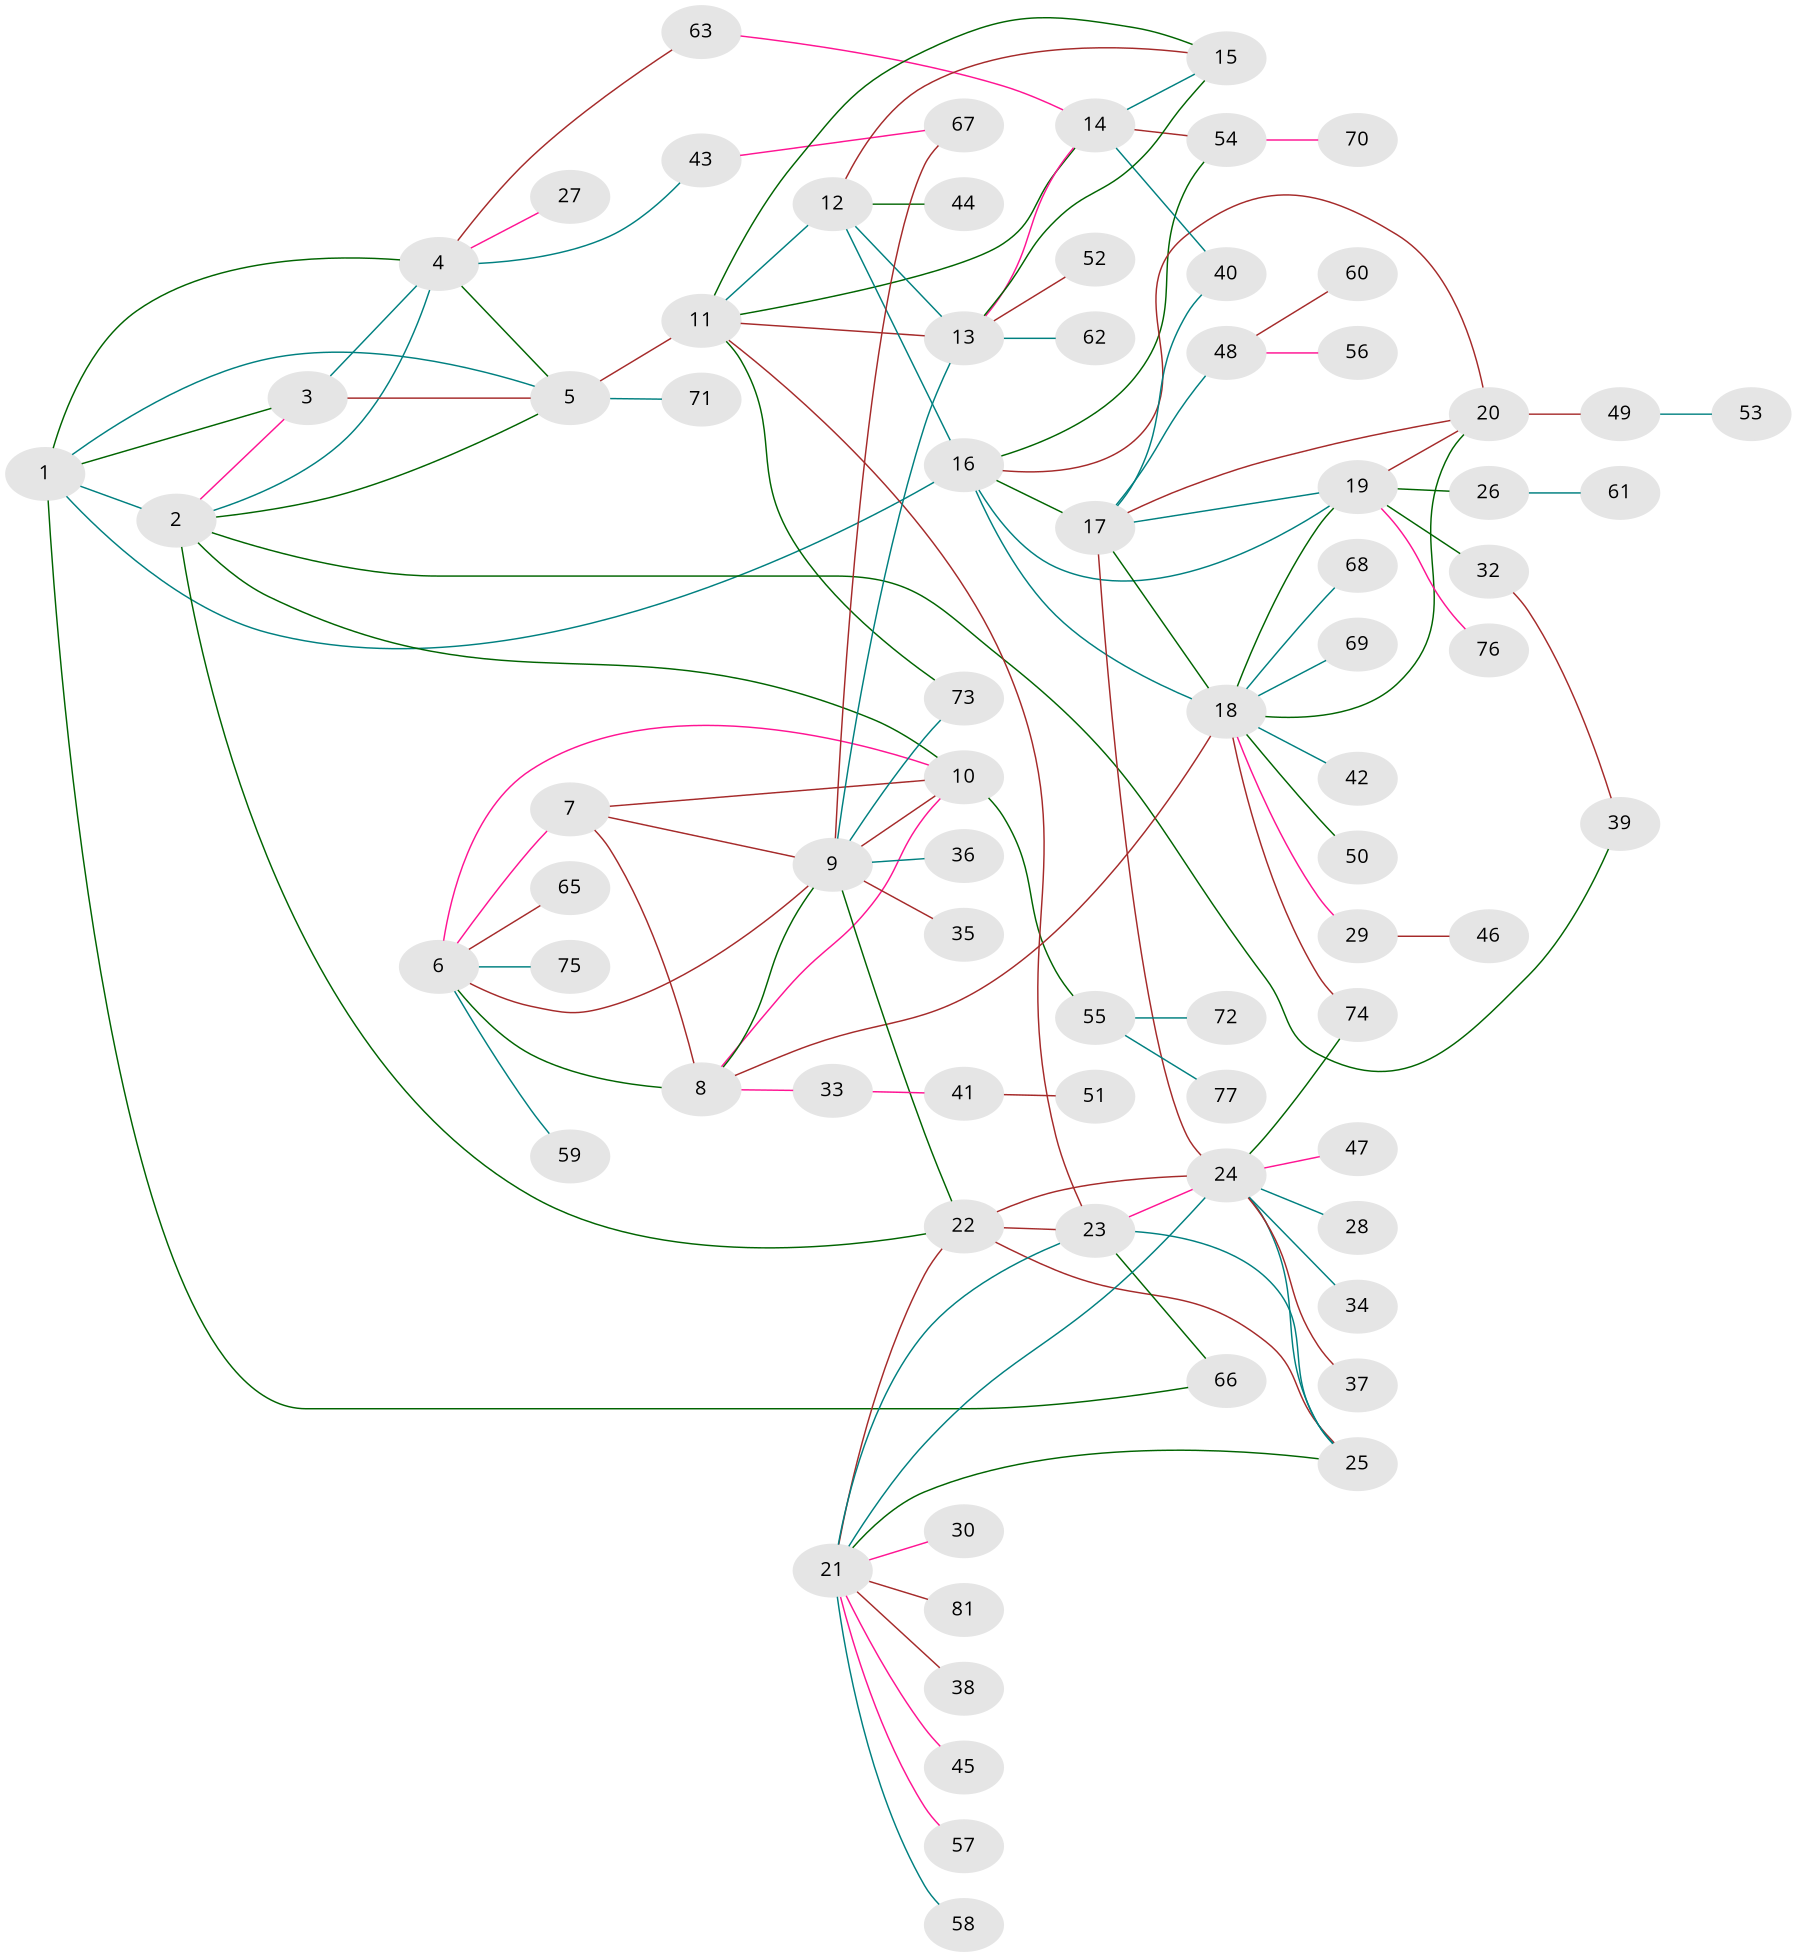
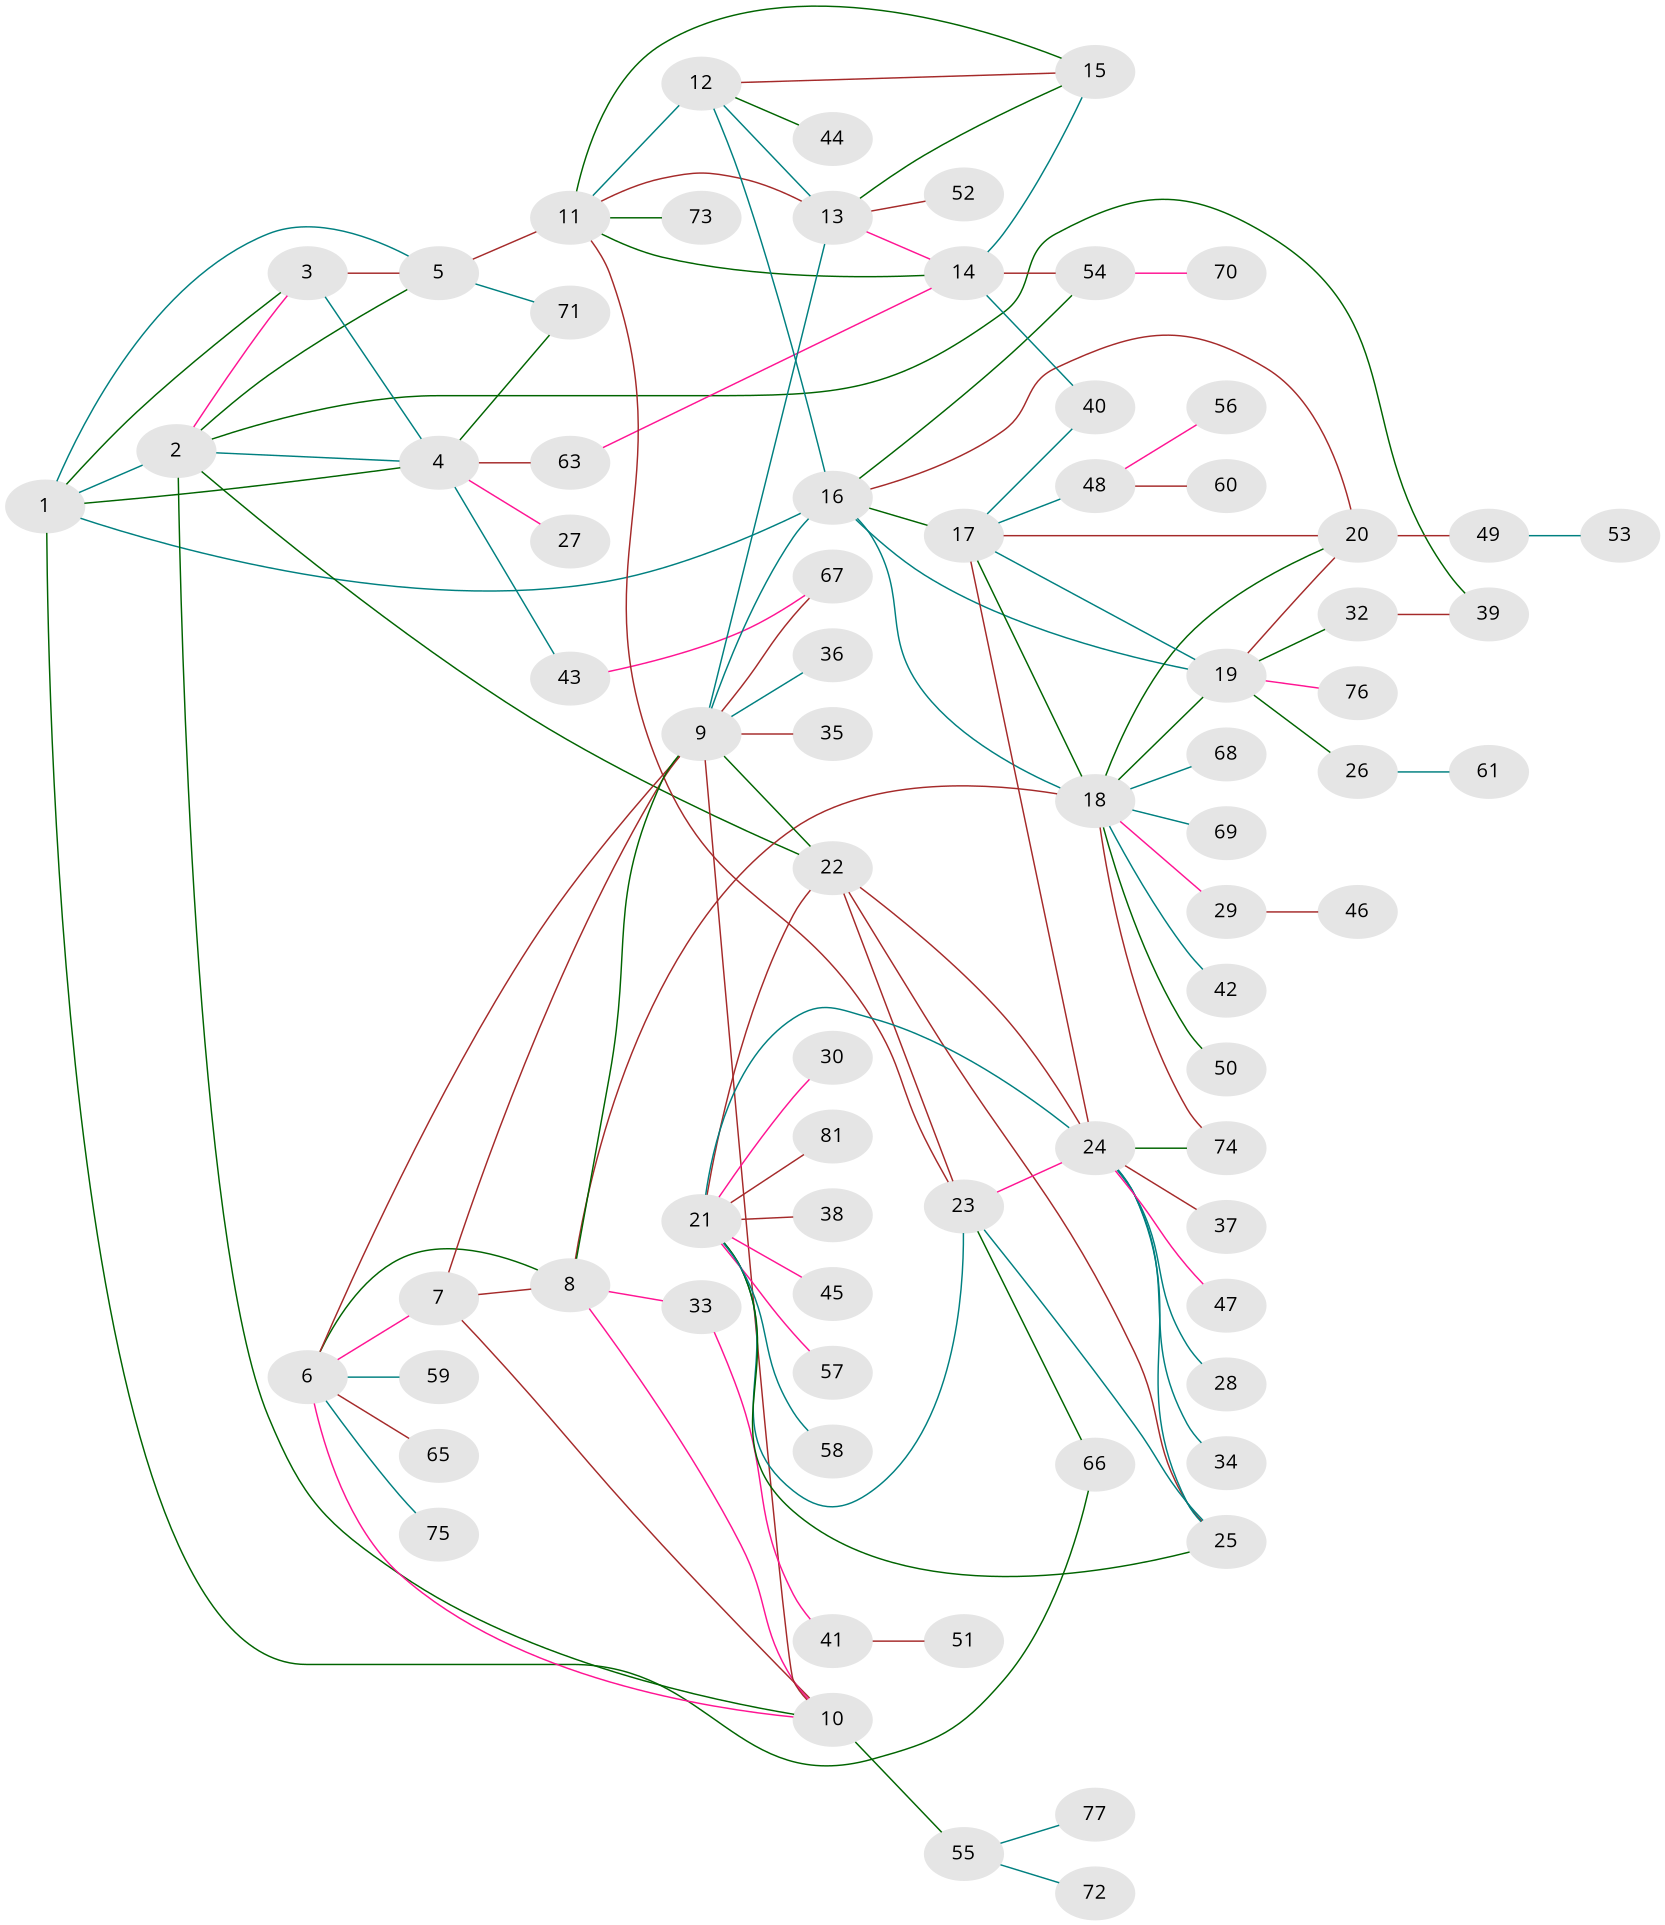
(505, 331) -> (507, 385)
(1095, 338) -> none
(897, 773) -> (752, 609)
